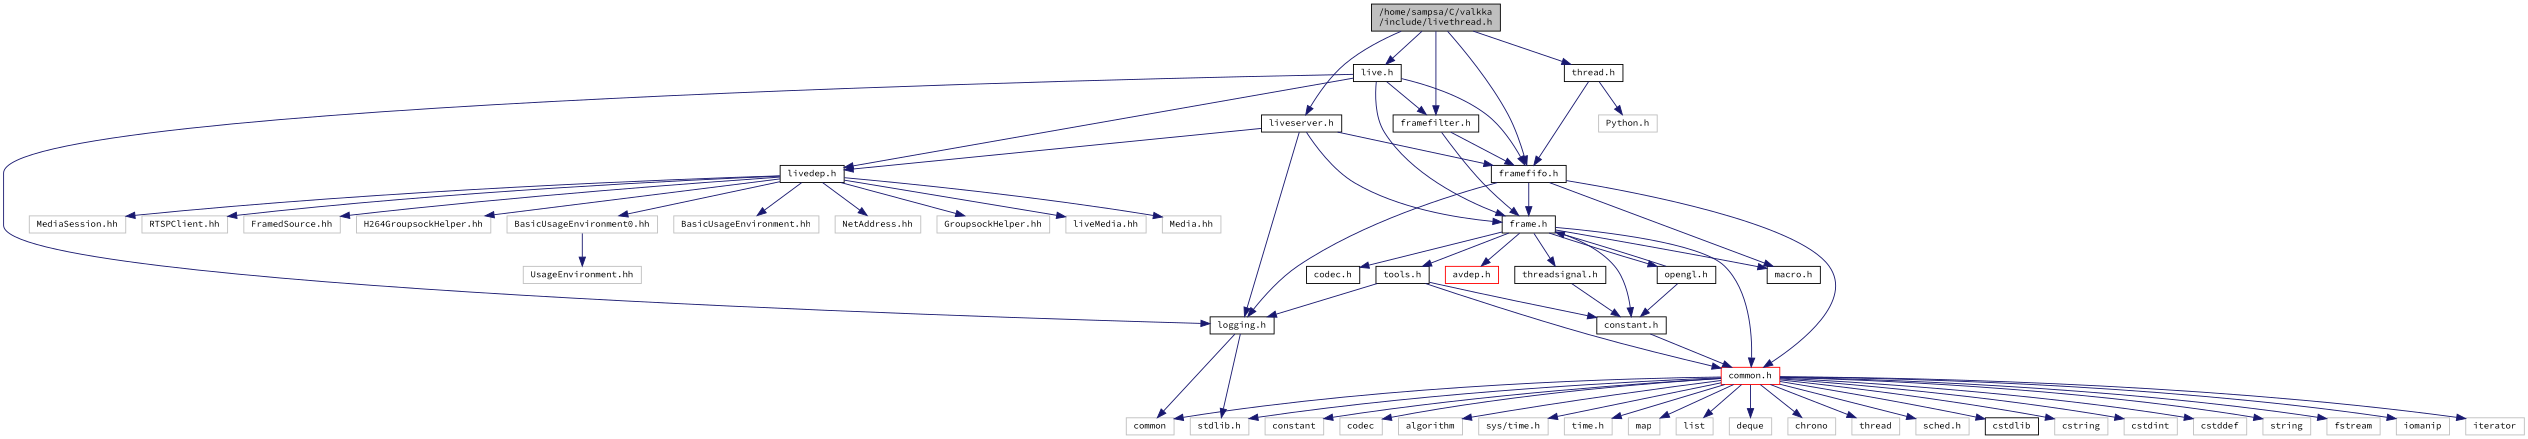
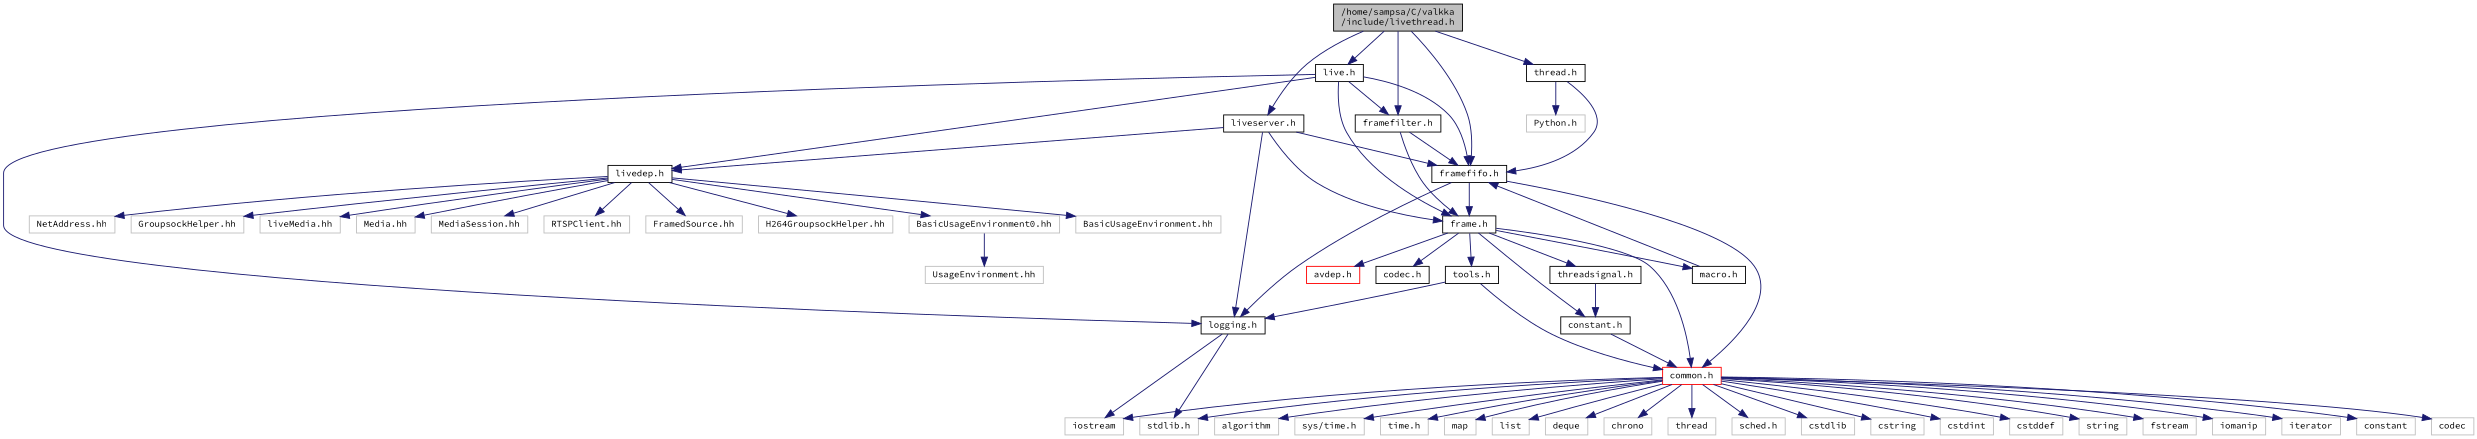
(1657, 223) -> (1598, 226)
(1686, 275) -> none
(1509, 299) -> none
(1150, 426) -> (1094, 426)
(2012, 426) -> (1828, 426)
